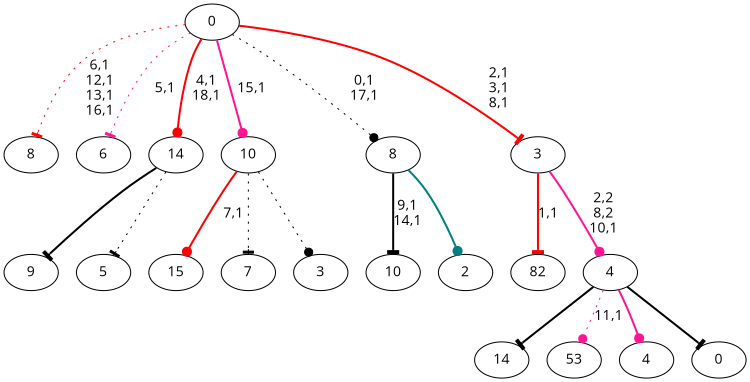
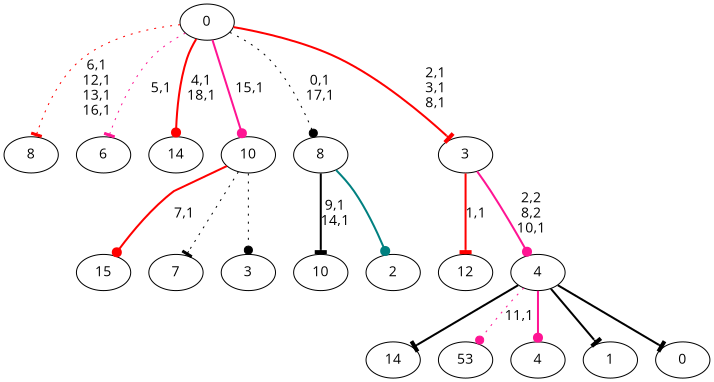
(31, 273) -> none
(104, 273) -> none
(538, 273) -> (466, 273)
none -> (610, 360)
